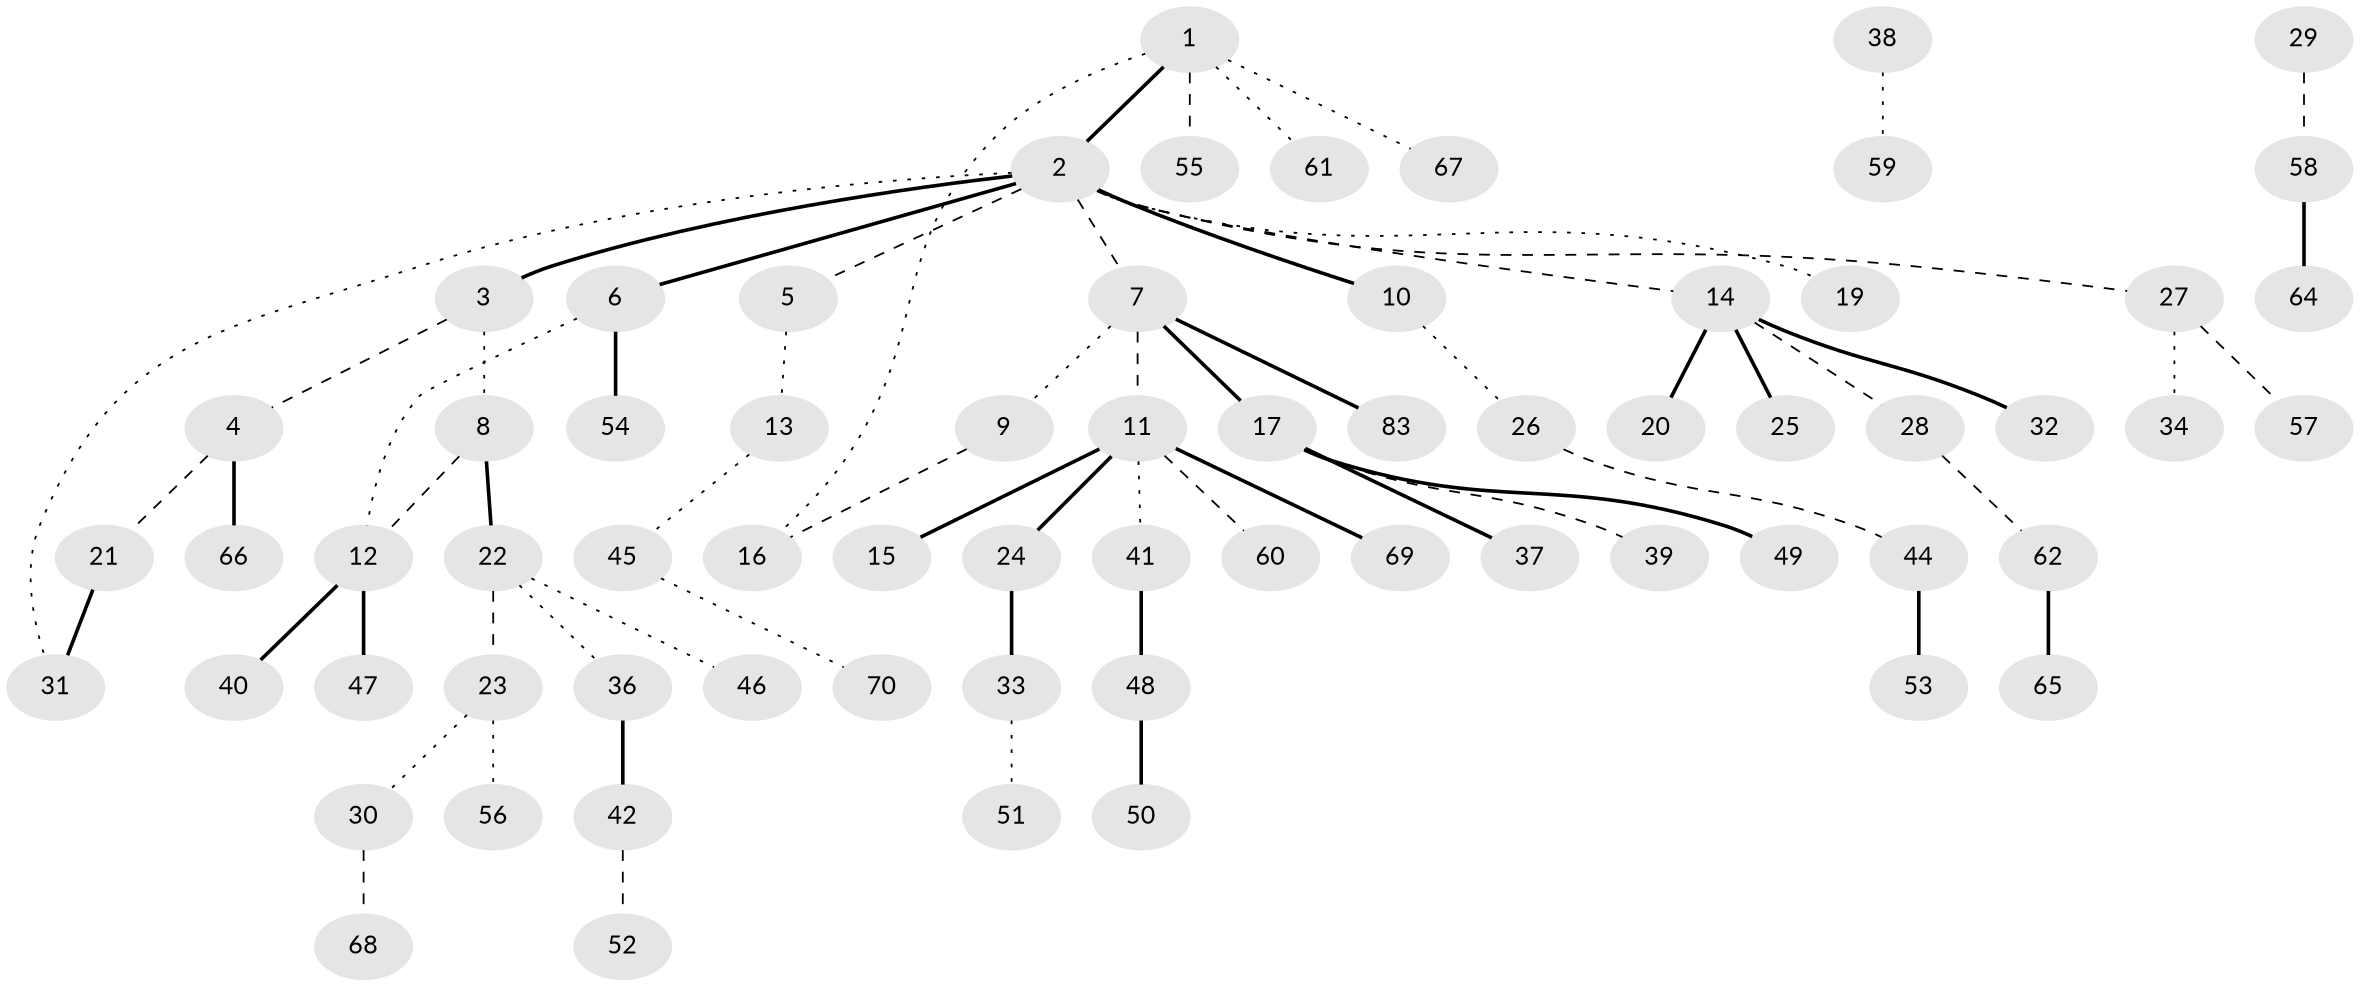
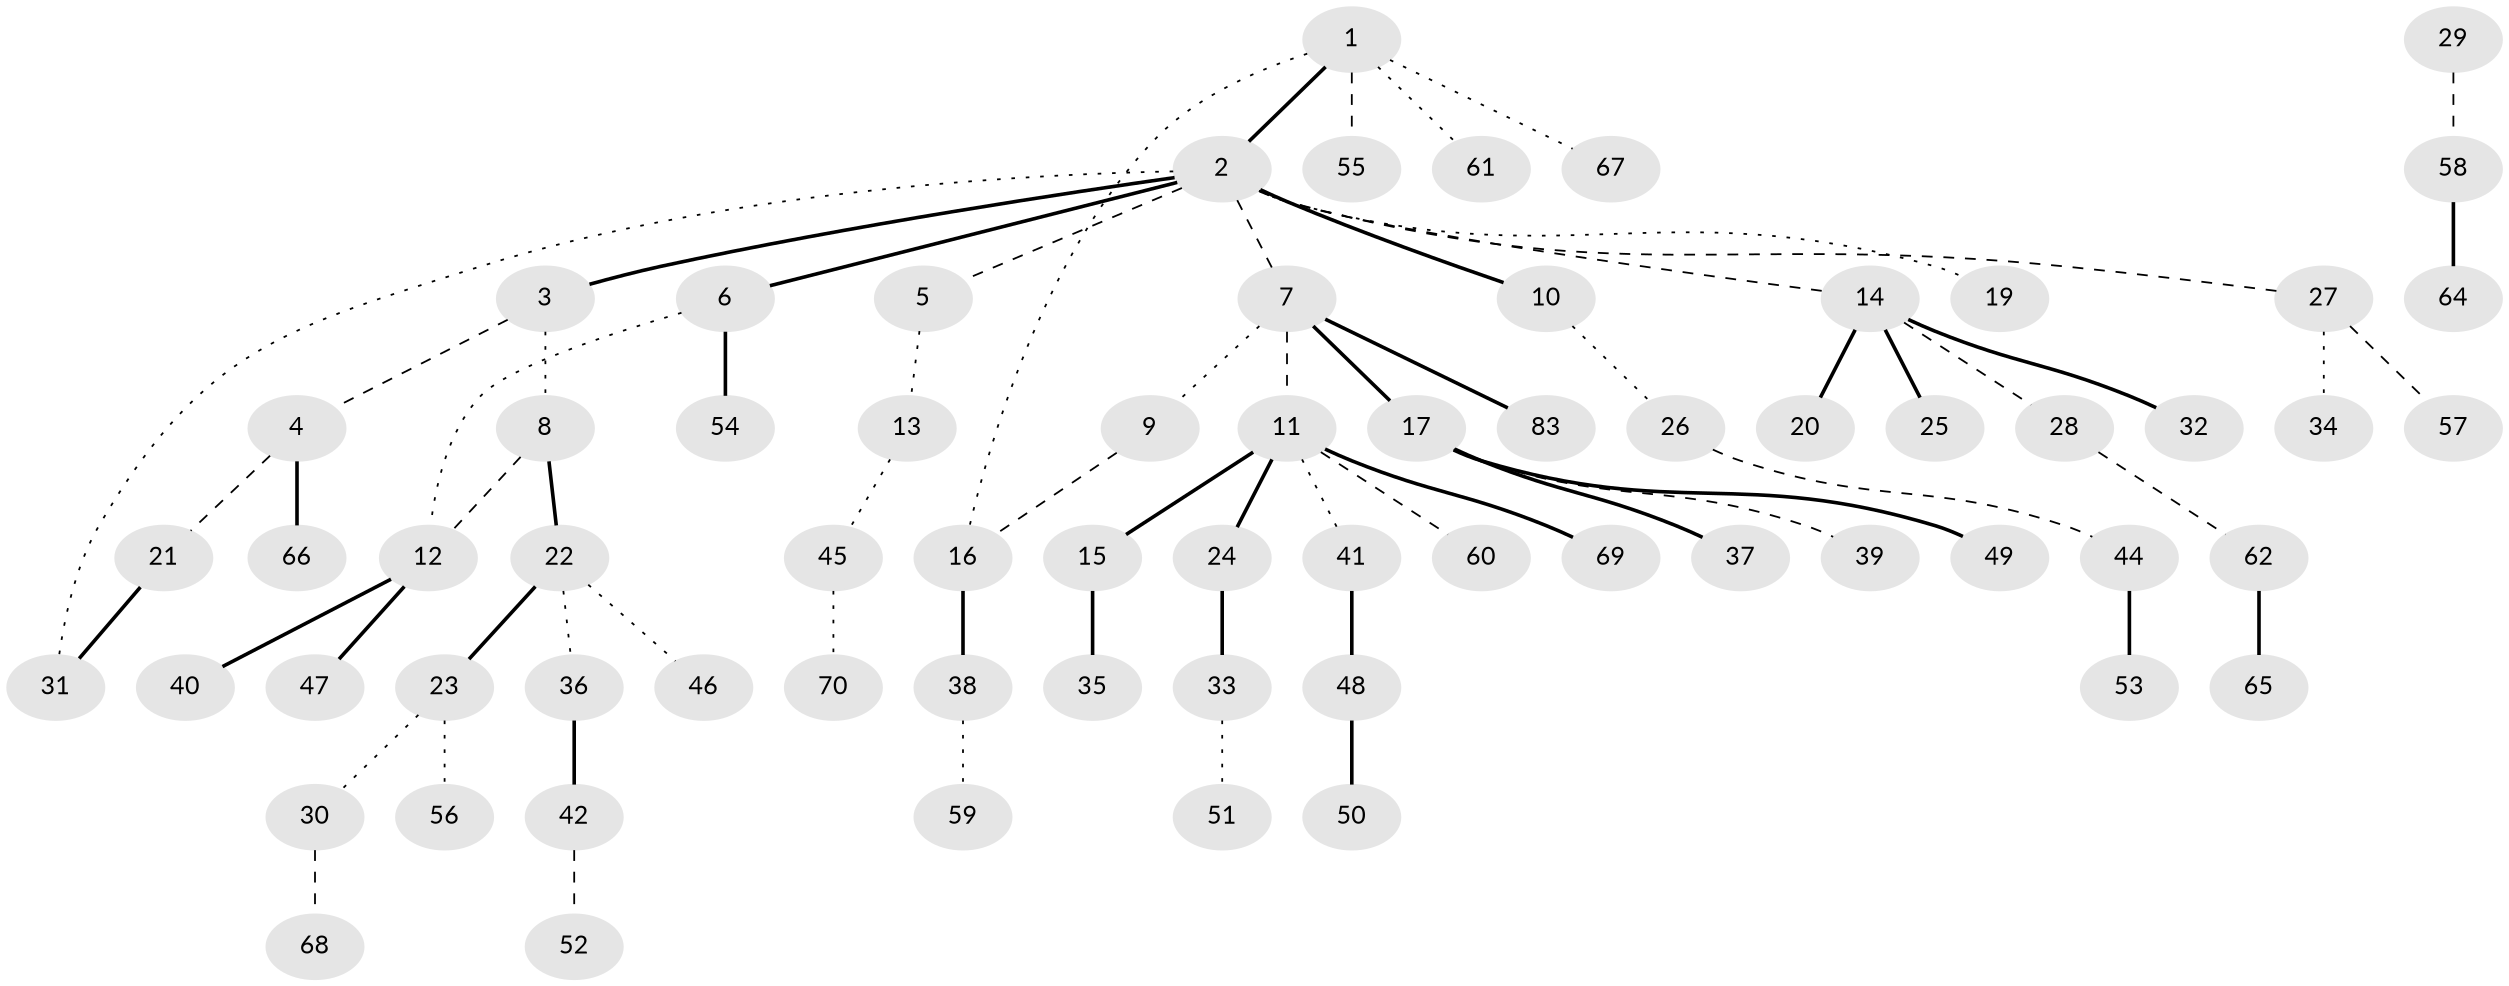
(493, 623) -> (502, 623)
none -> (963, 623)
none -> (1093, 688)
